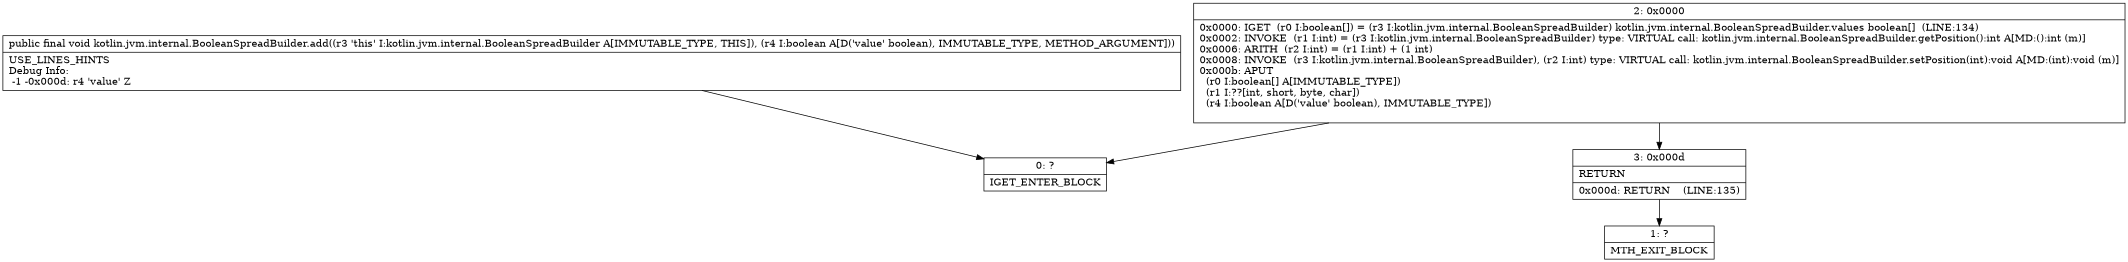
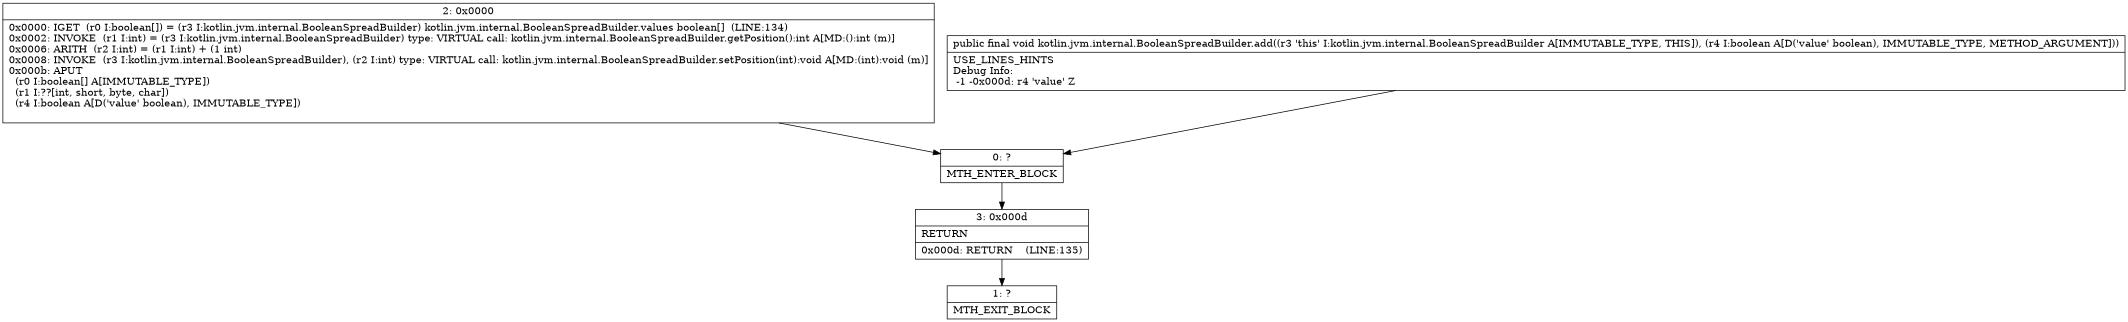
(1659, 132) -> (1002, 192)
(1045, 182) -> (1002, 174)
